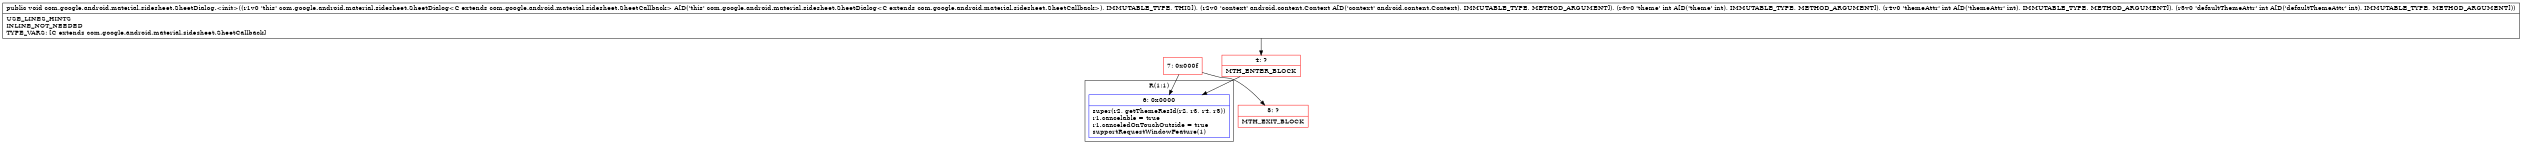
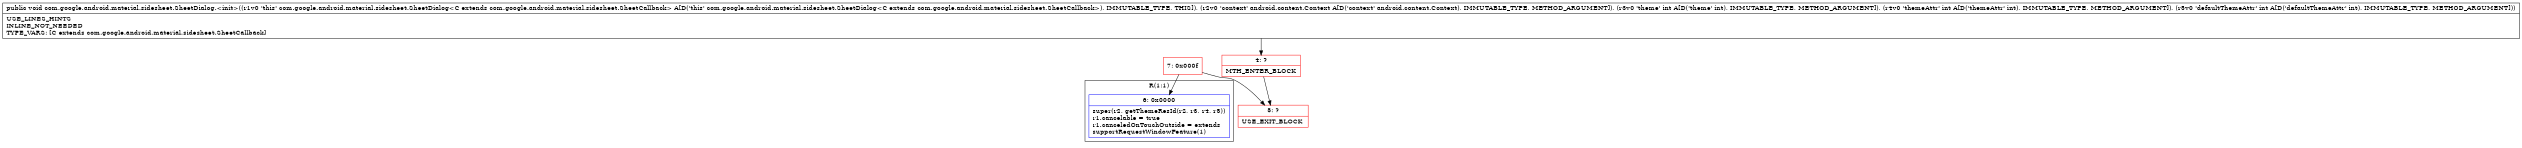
(1223, 85) -> (1267, 89)
(1273, 122) -> (1272, 122)
(1151, 125) -> (1157, 125)
